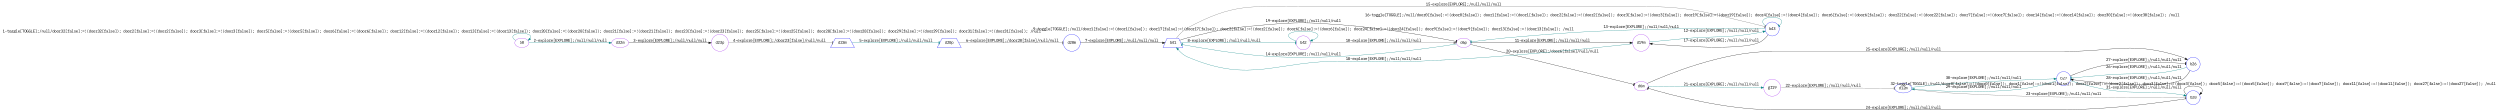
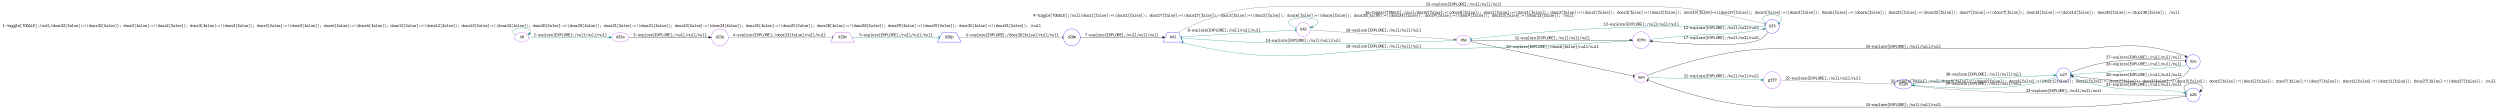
(1317, 23) -> none
(1772, 29) -> (1772, 26)
(842, 43) -> (842, 37)
(1403, 62) -> (1407, 49)
